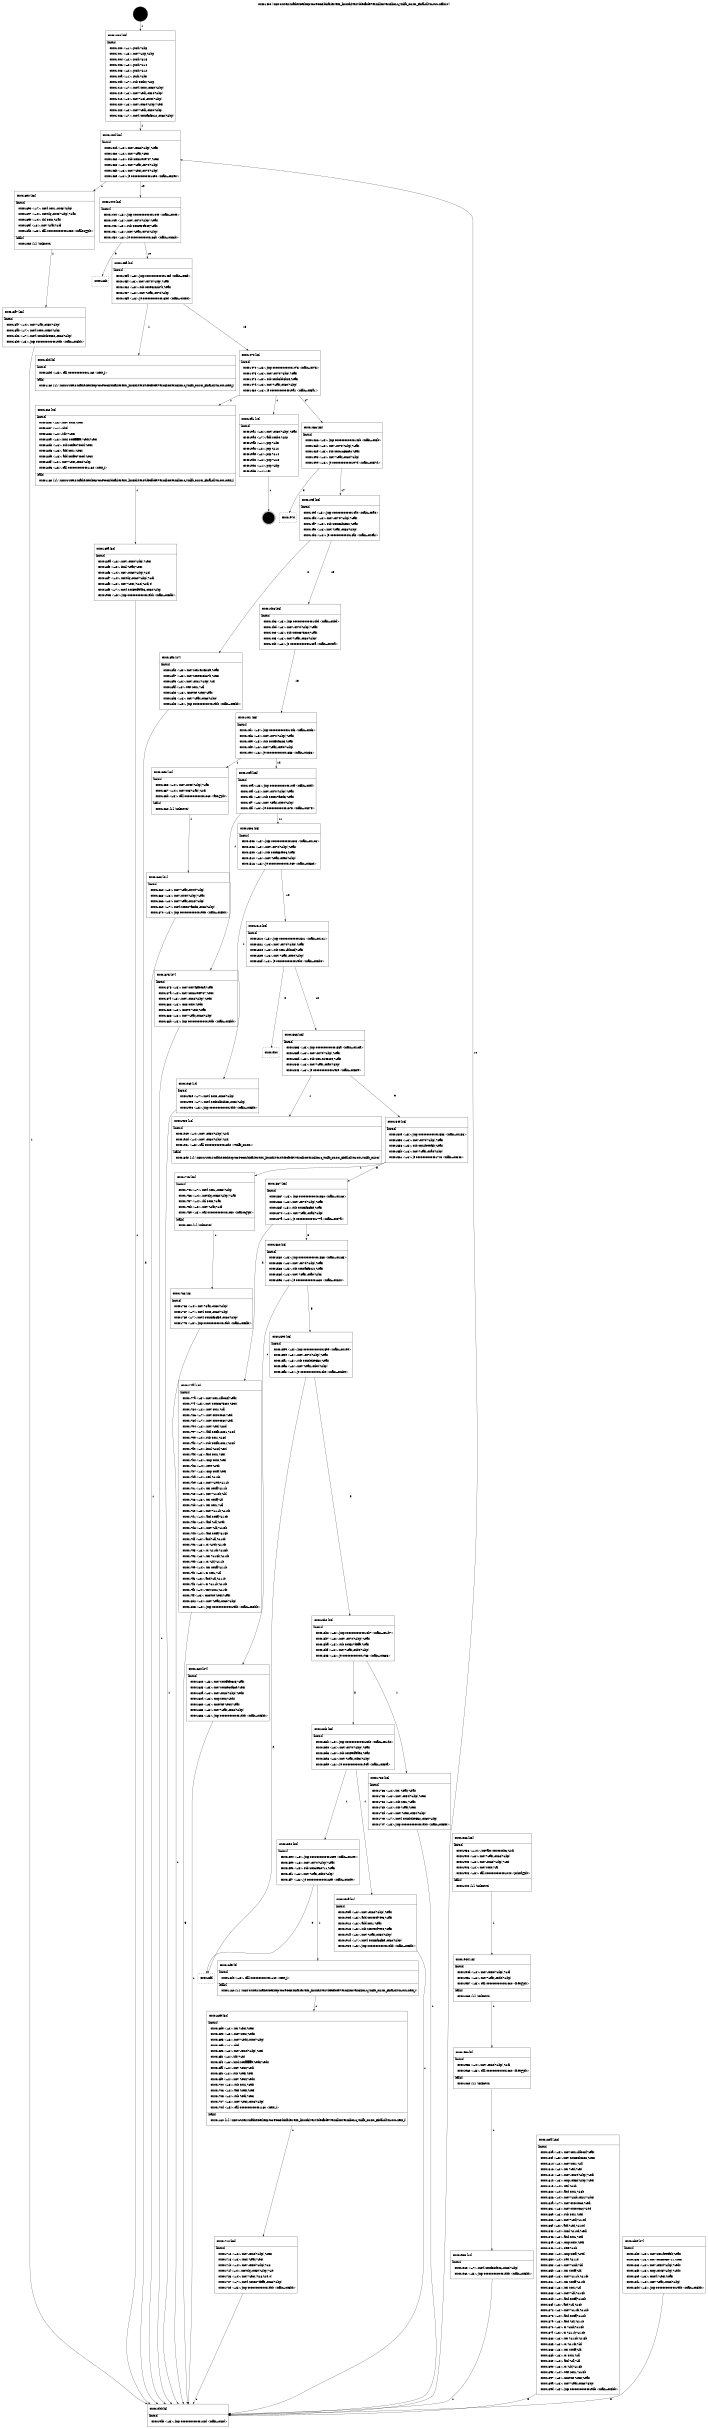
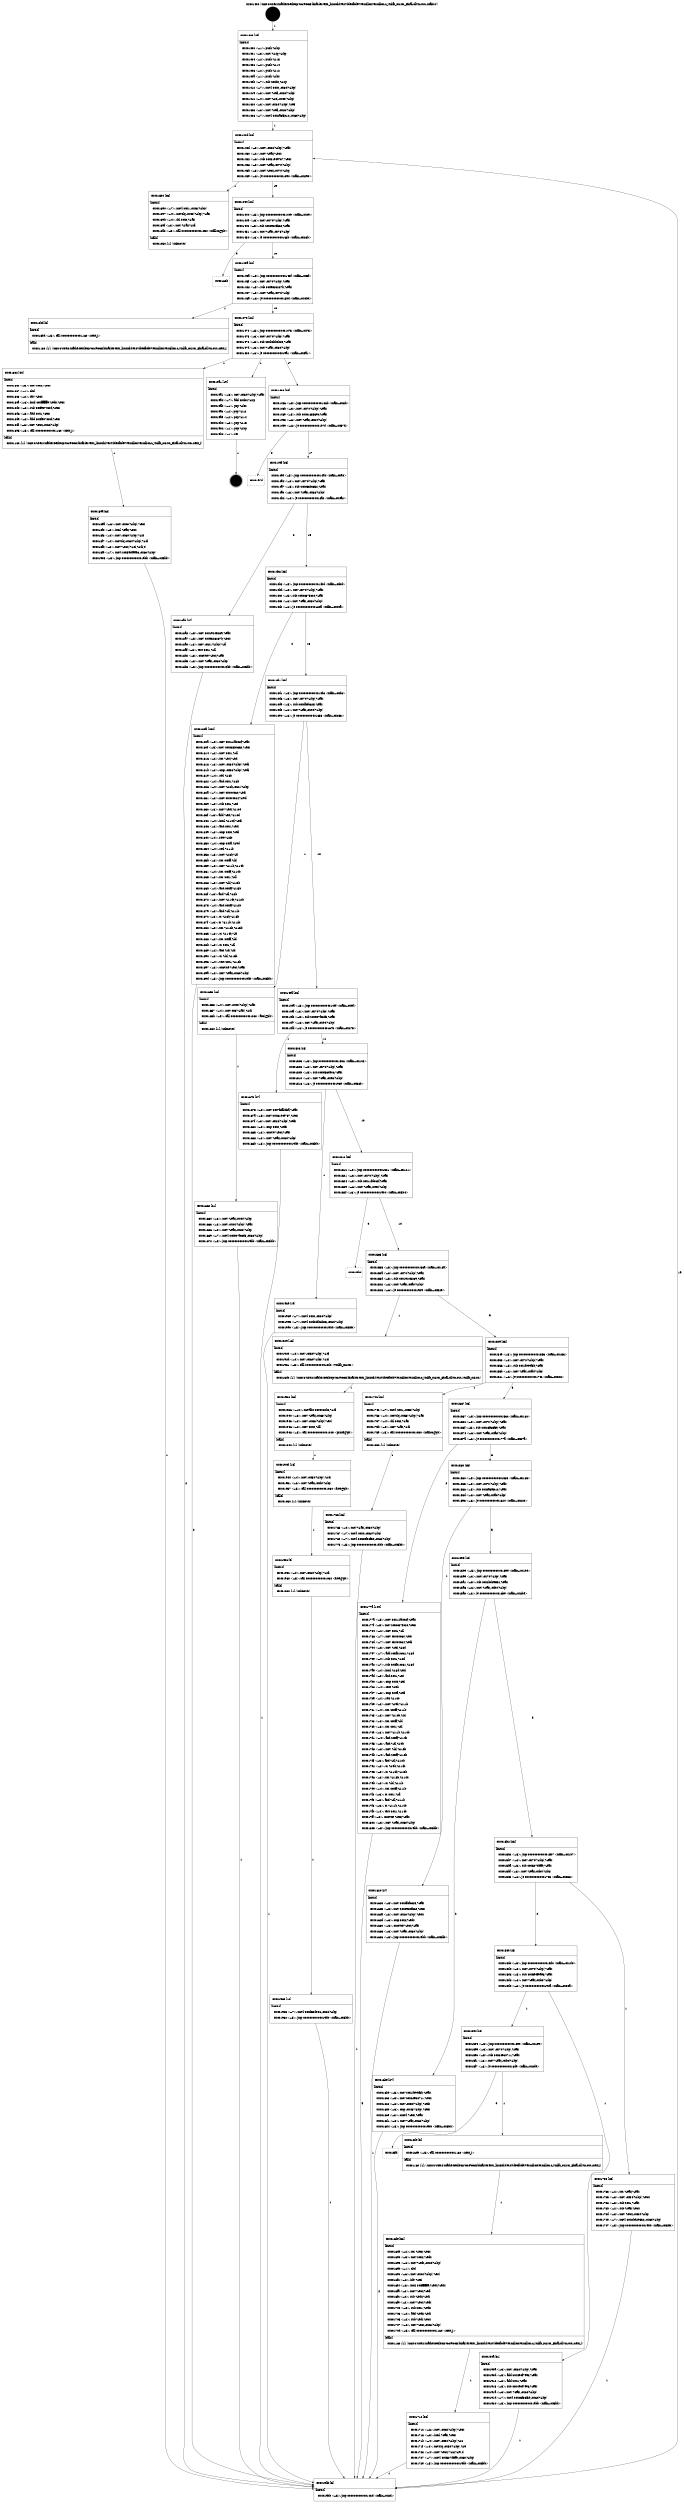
(44, 327) -> none
none -> (267, 666)
none -> (349, 1387)
(272, 1683) -> (455, 1837)
